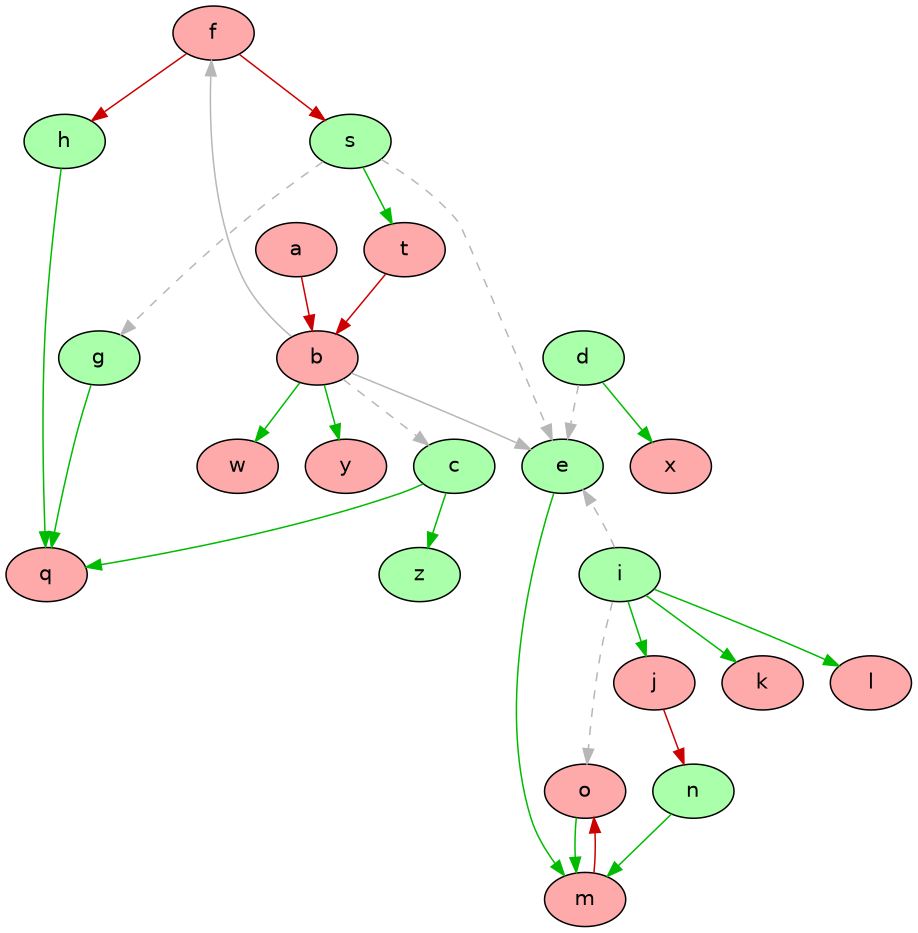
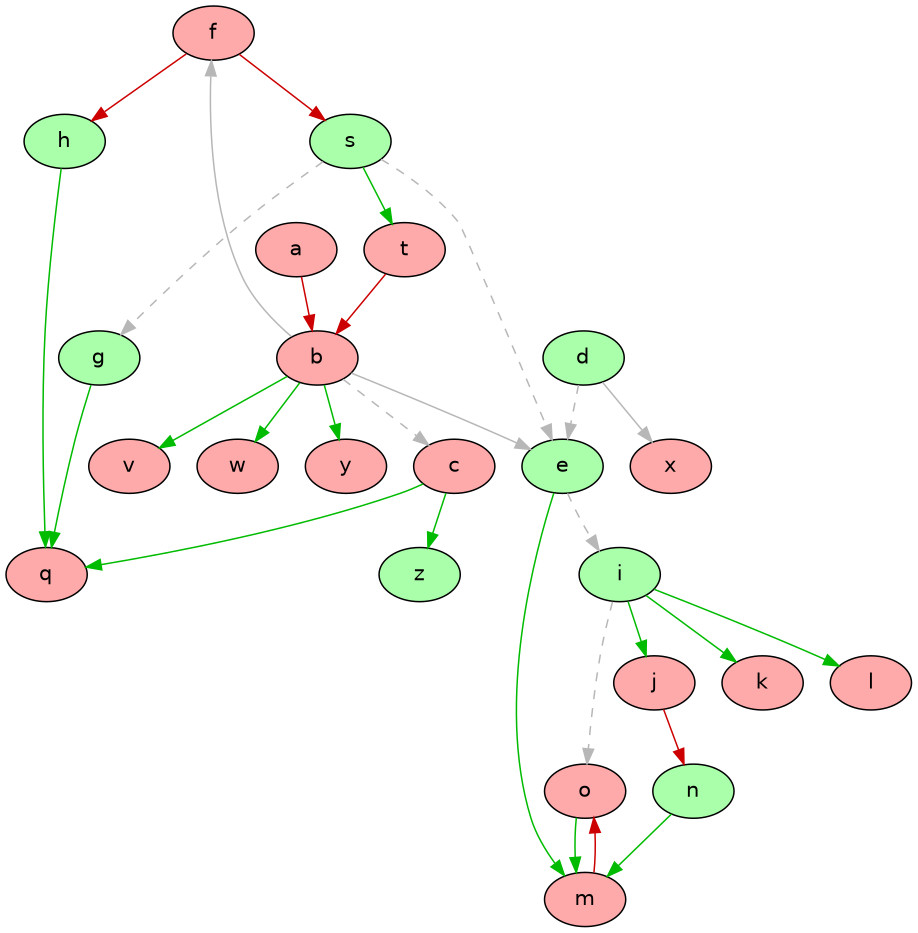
(622, 406) -> (622, 406)
none -> (129, 466)
(454, 466) -> (454, 466)
(604, 525) -> (578, 516)
